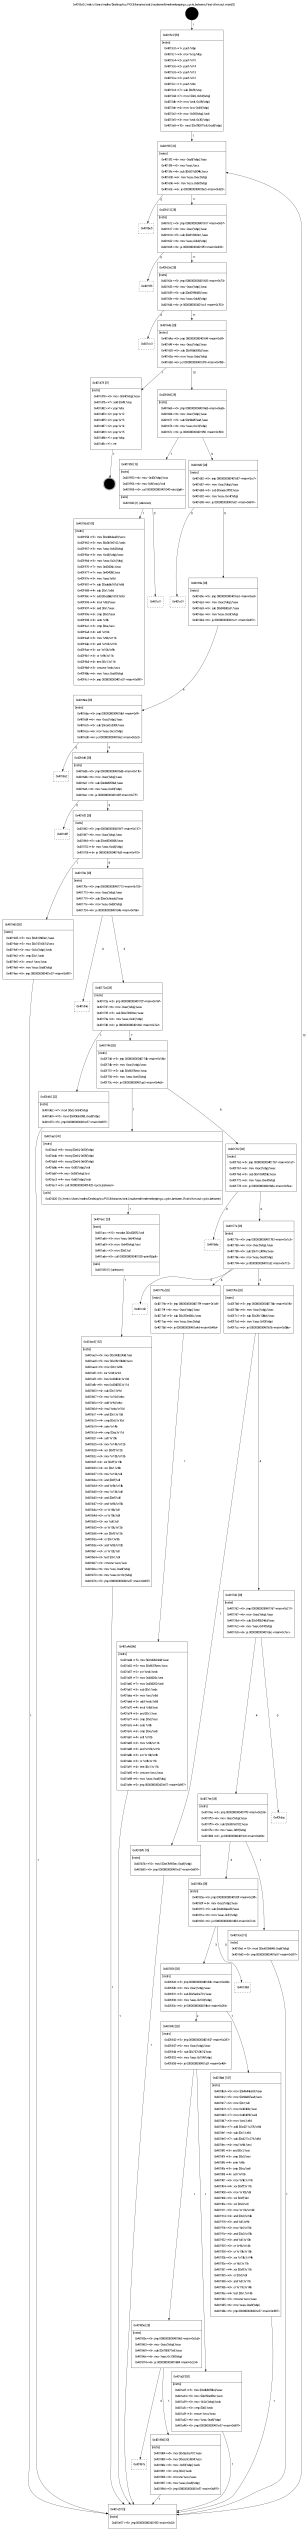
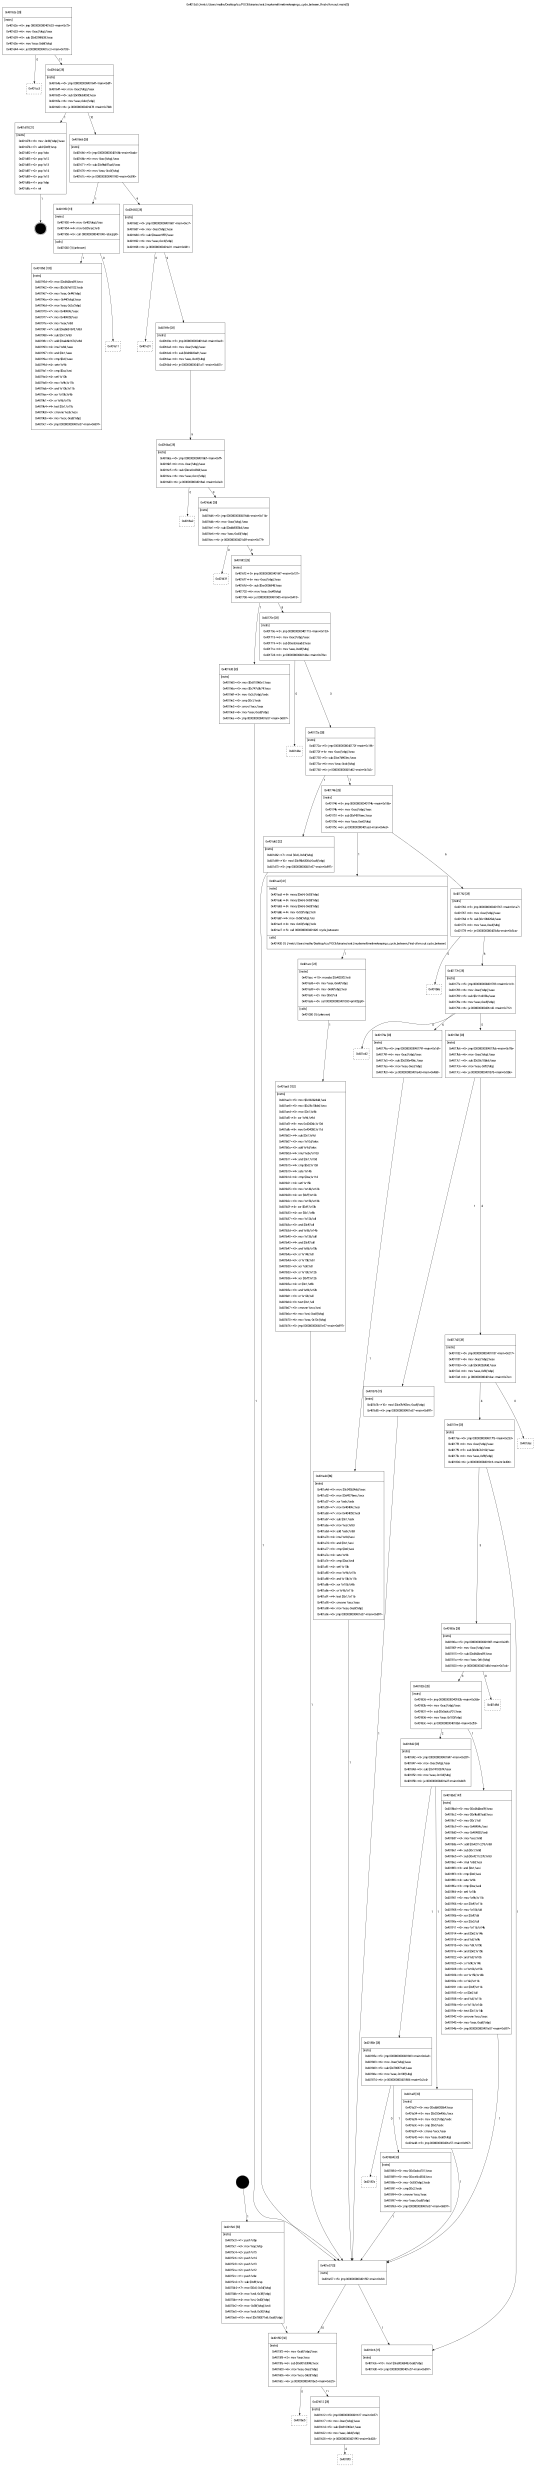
(192, 257) -> none
(285, 2274) -> (373, 2314)
